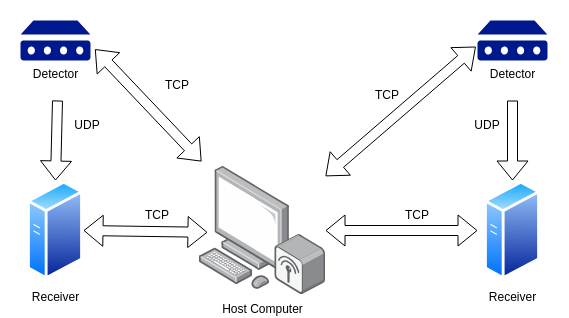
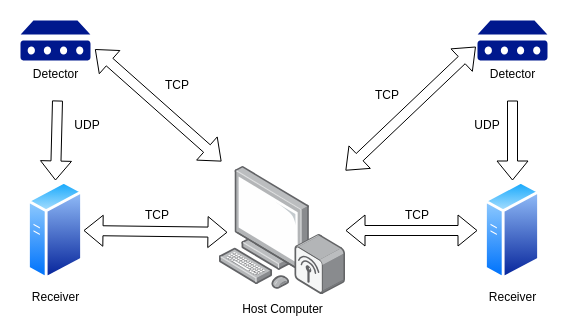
(263, 231) -> (283, 231)
